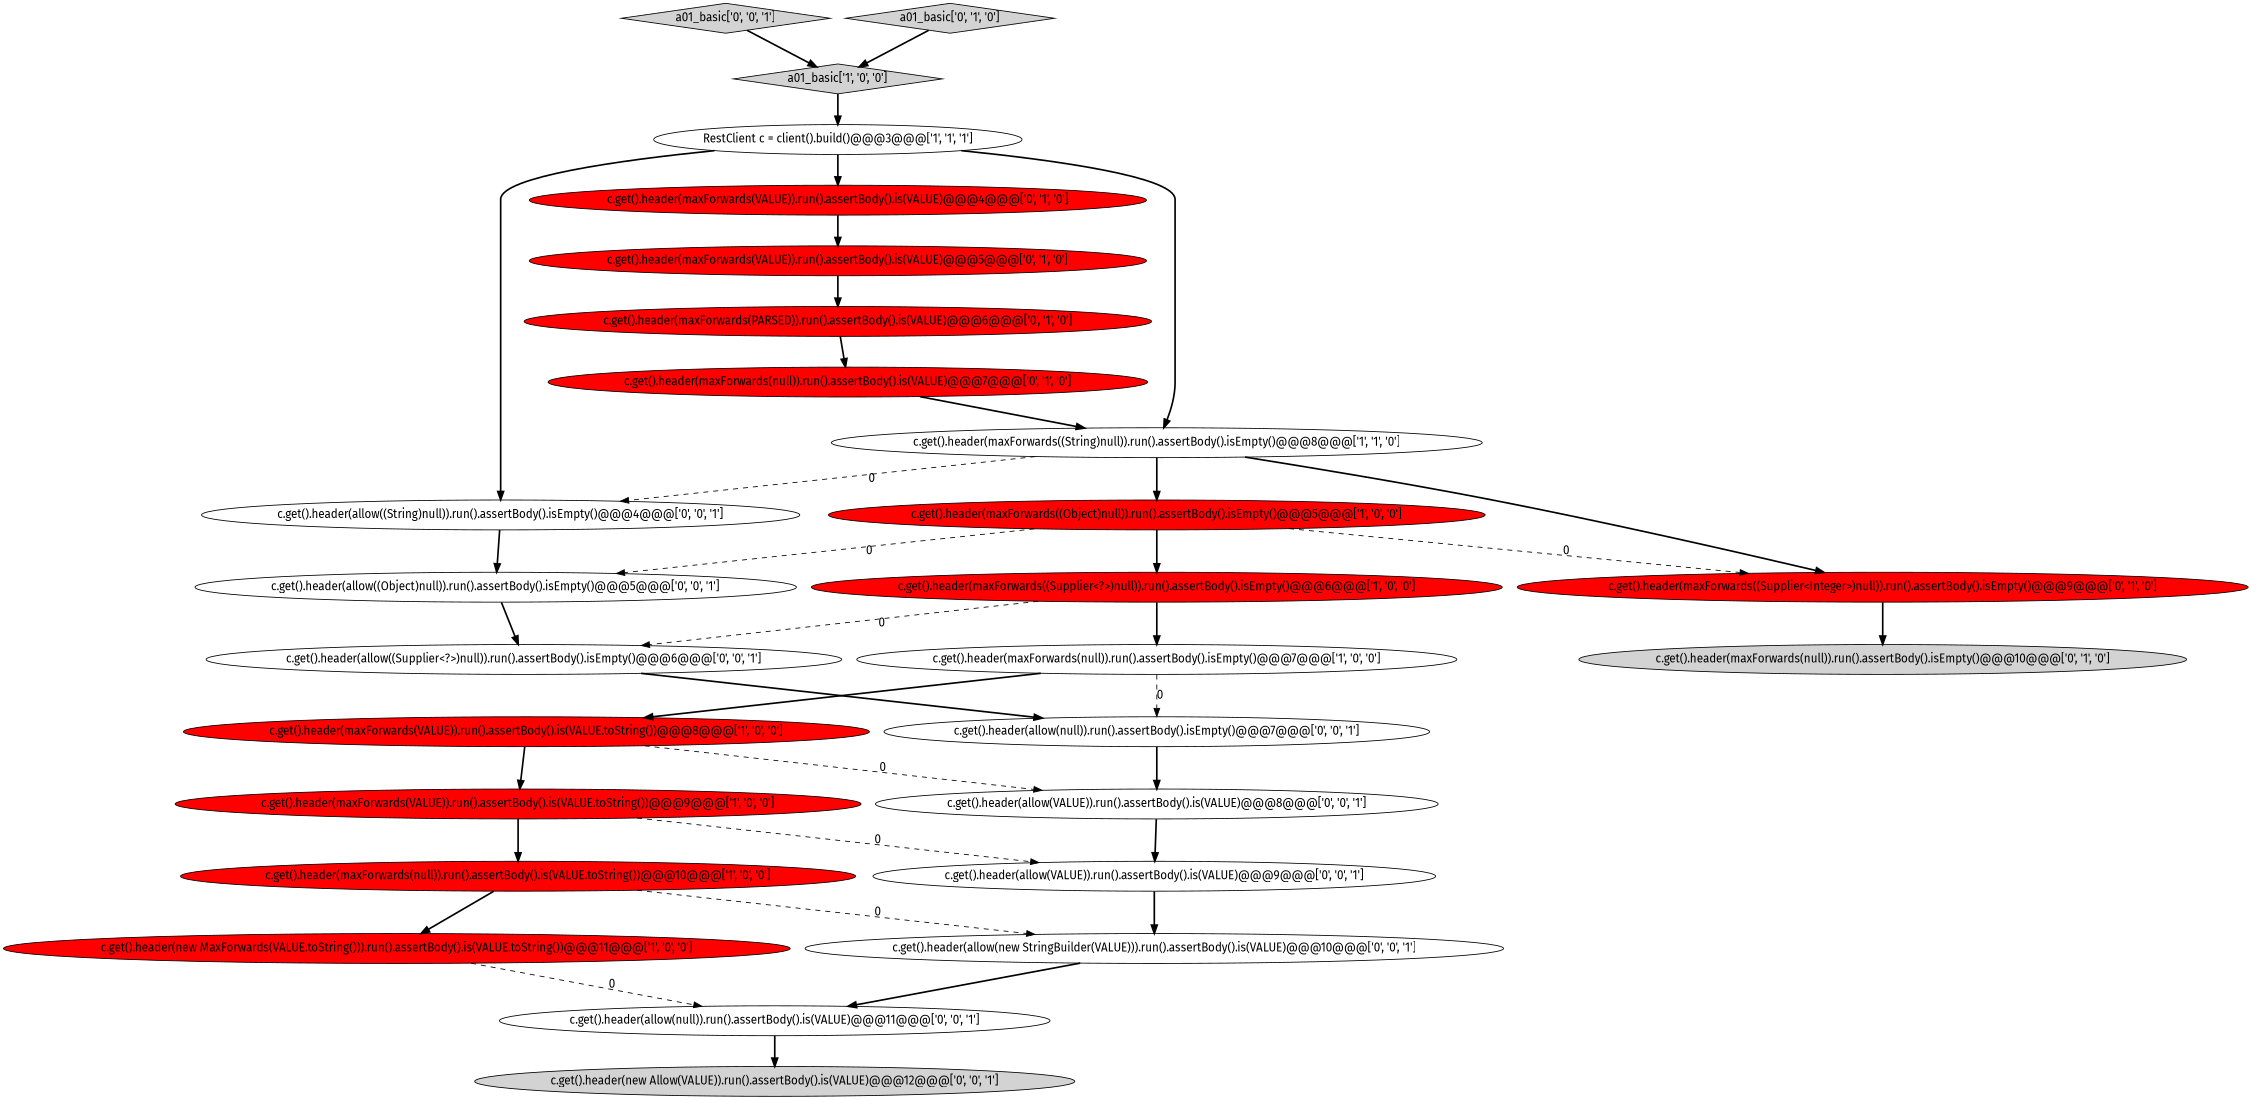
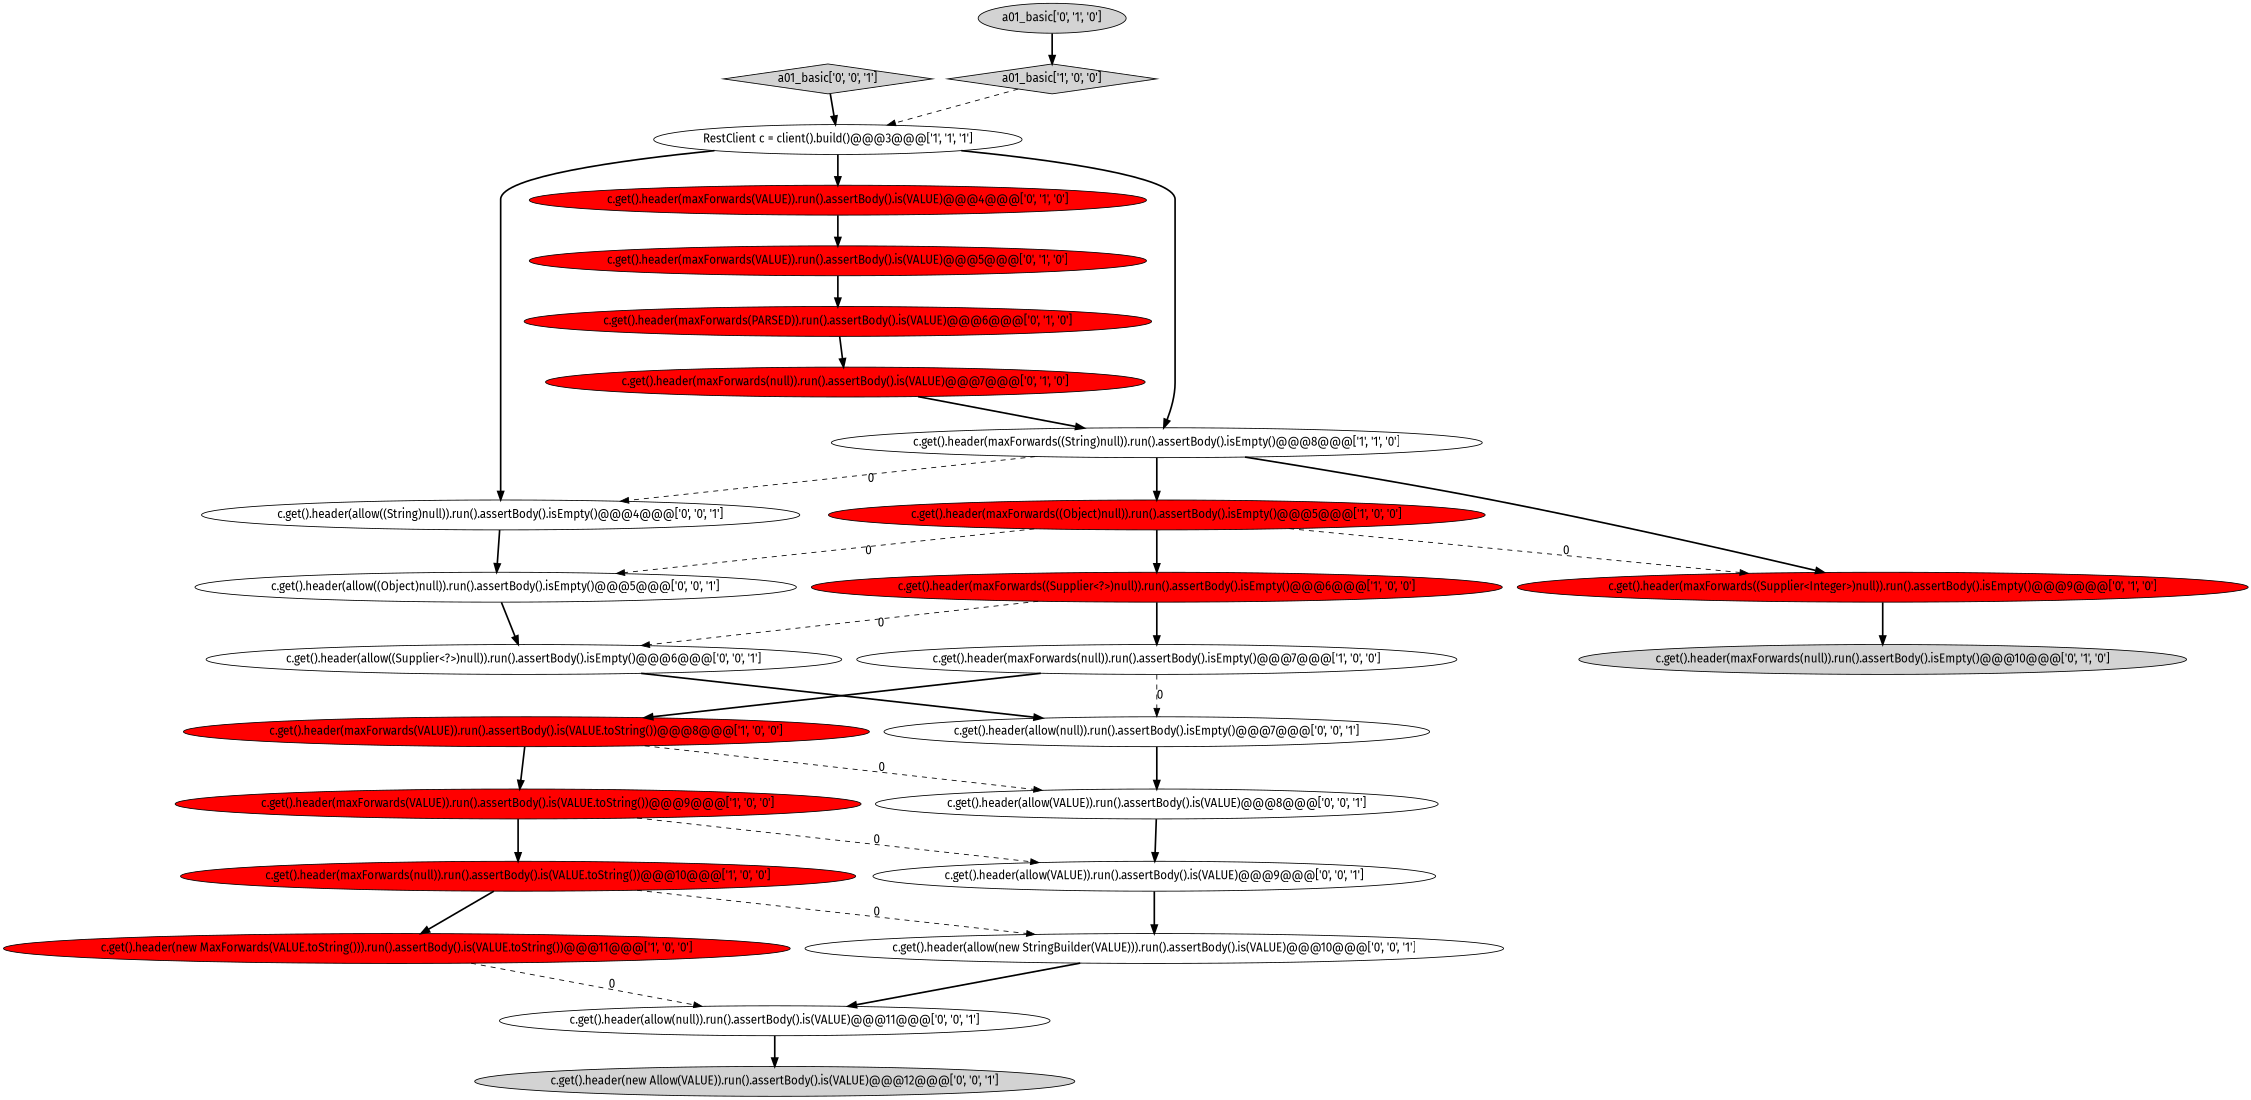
(950, 18) -> (1052, 18)
(778, 47) -> (832, 105)
(838, 105) -> (957, 106)
